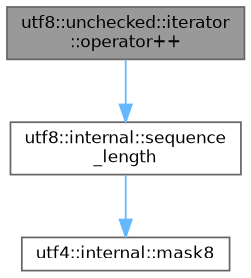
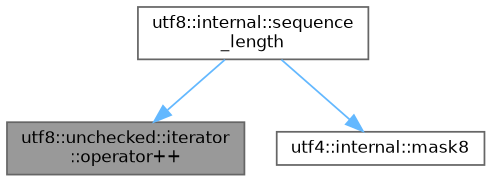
(126, 82) -> (196, 85)
